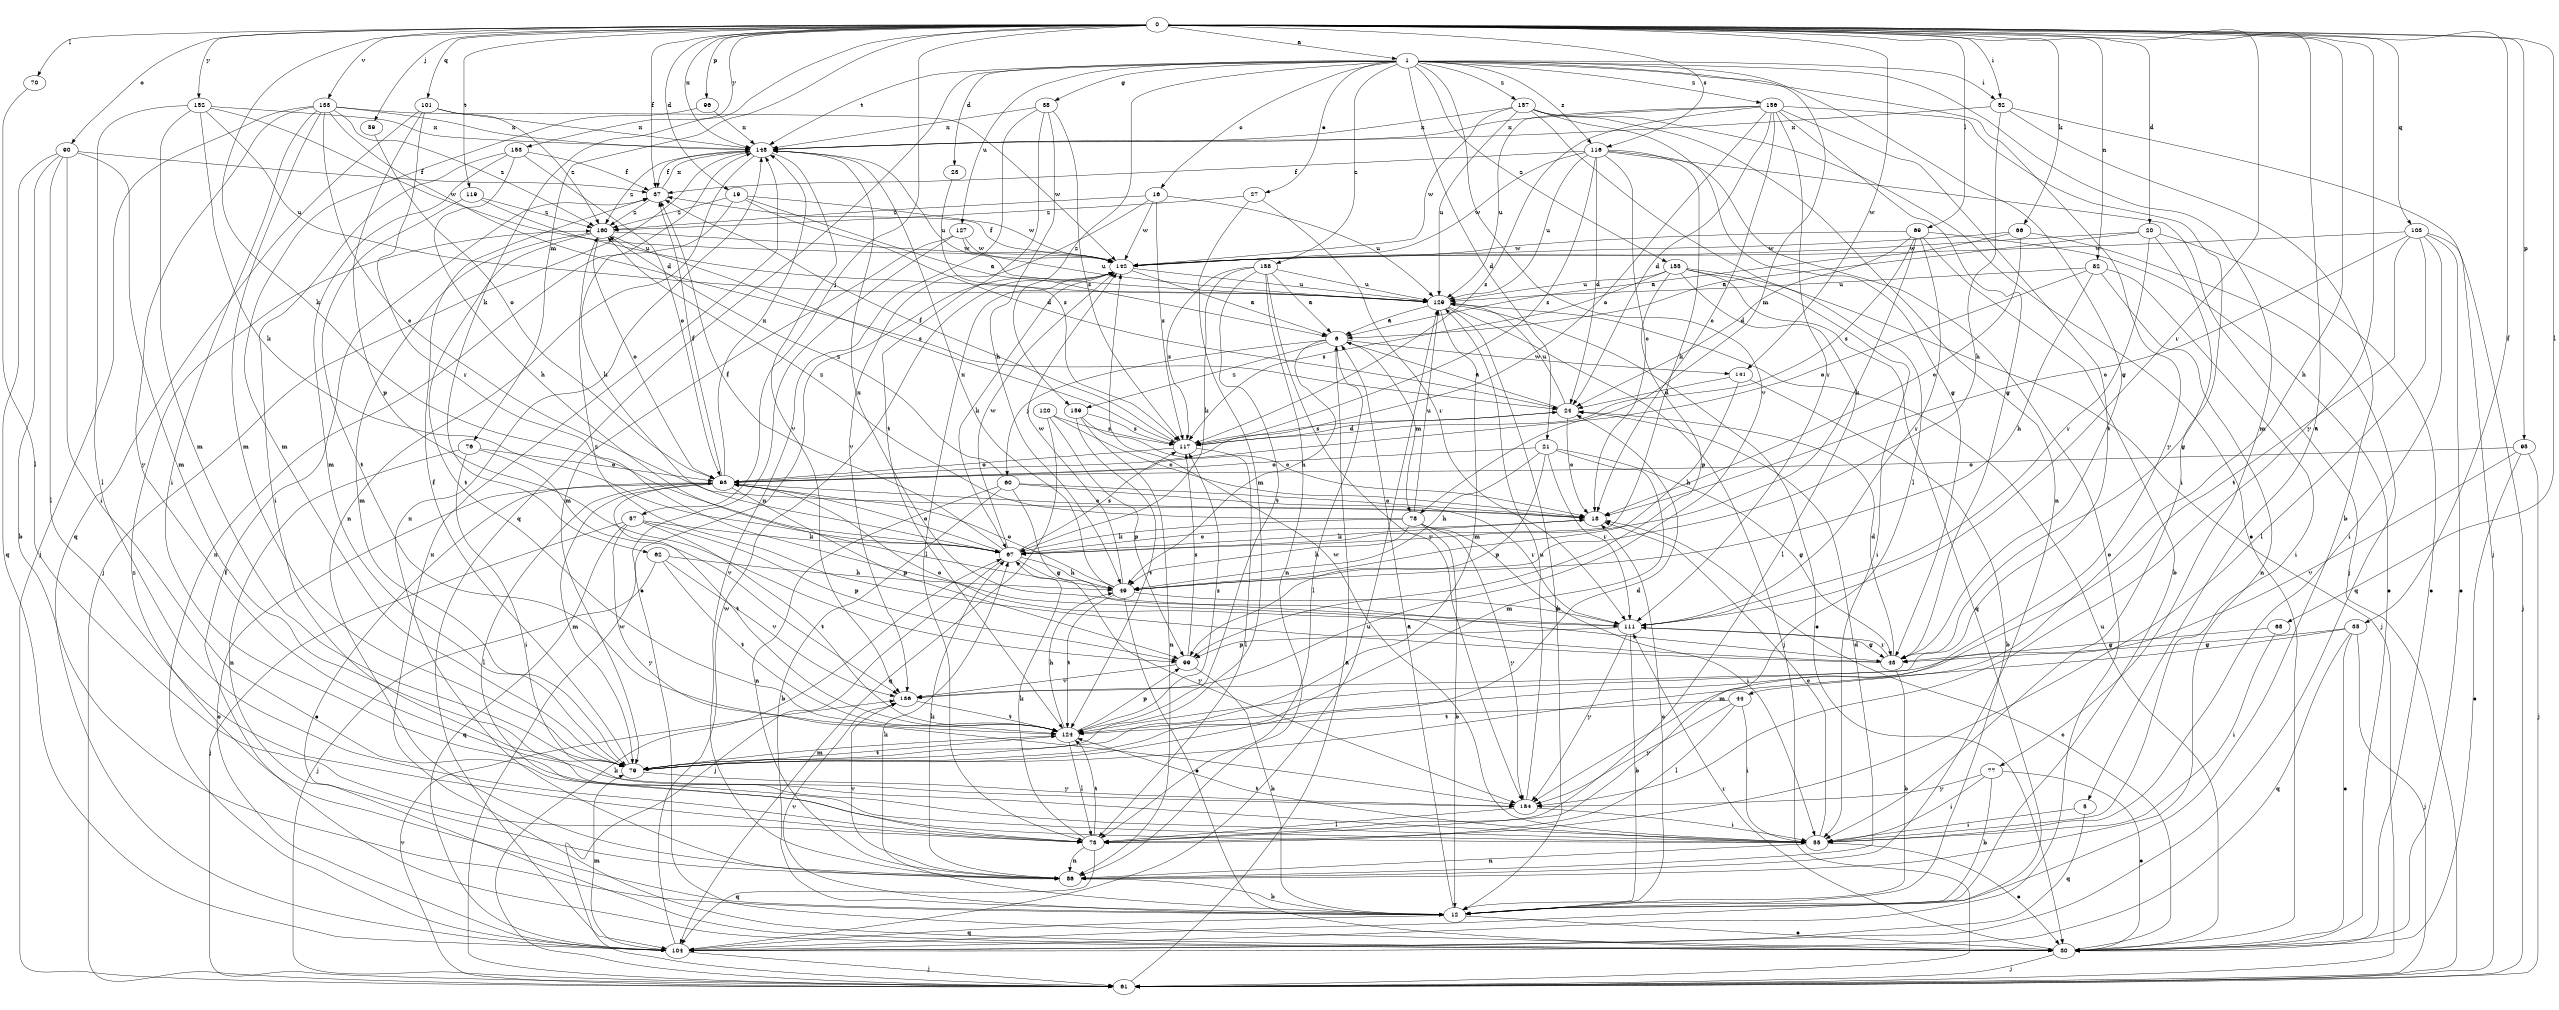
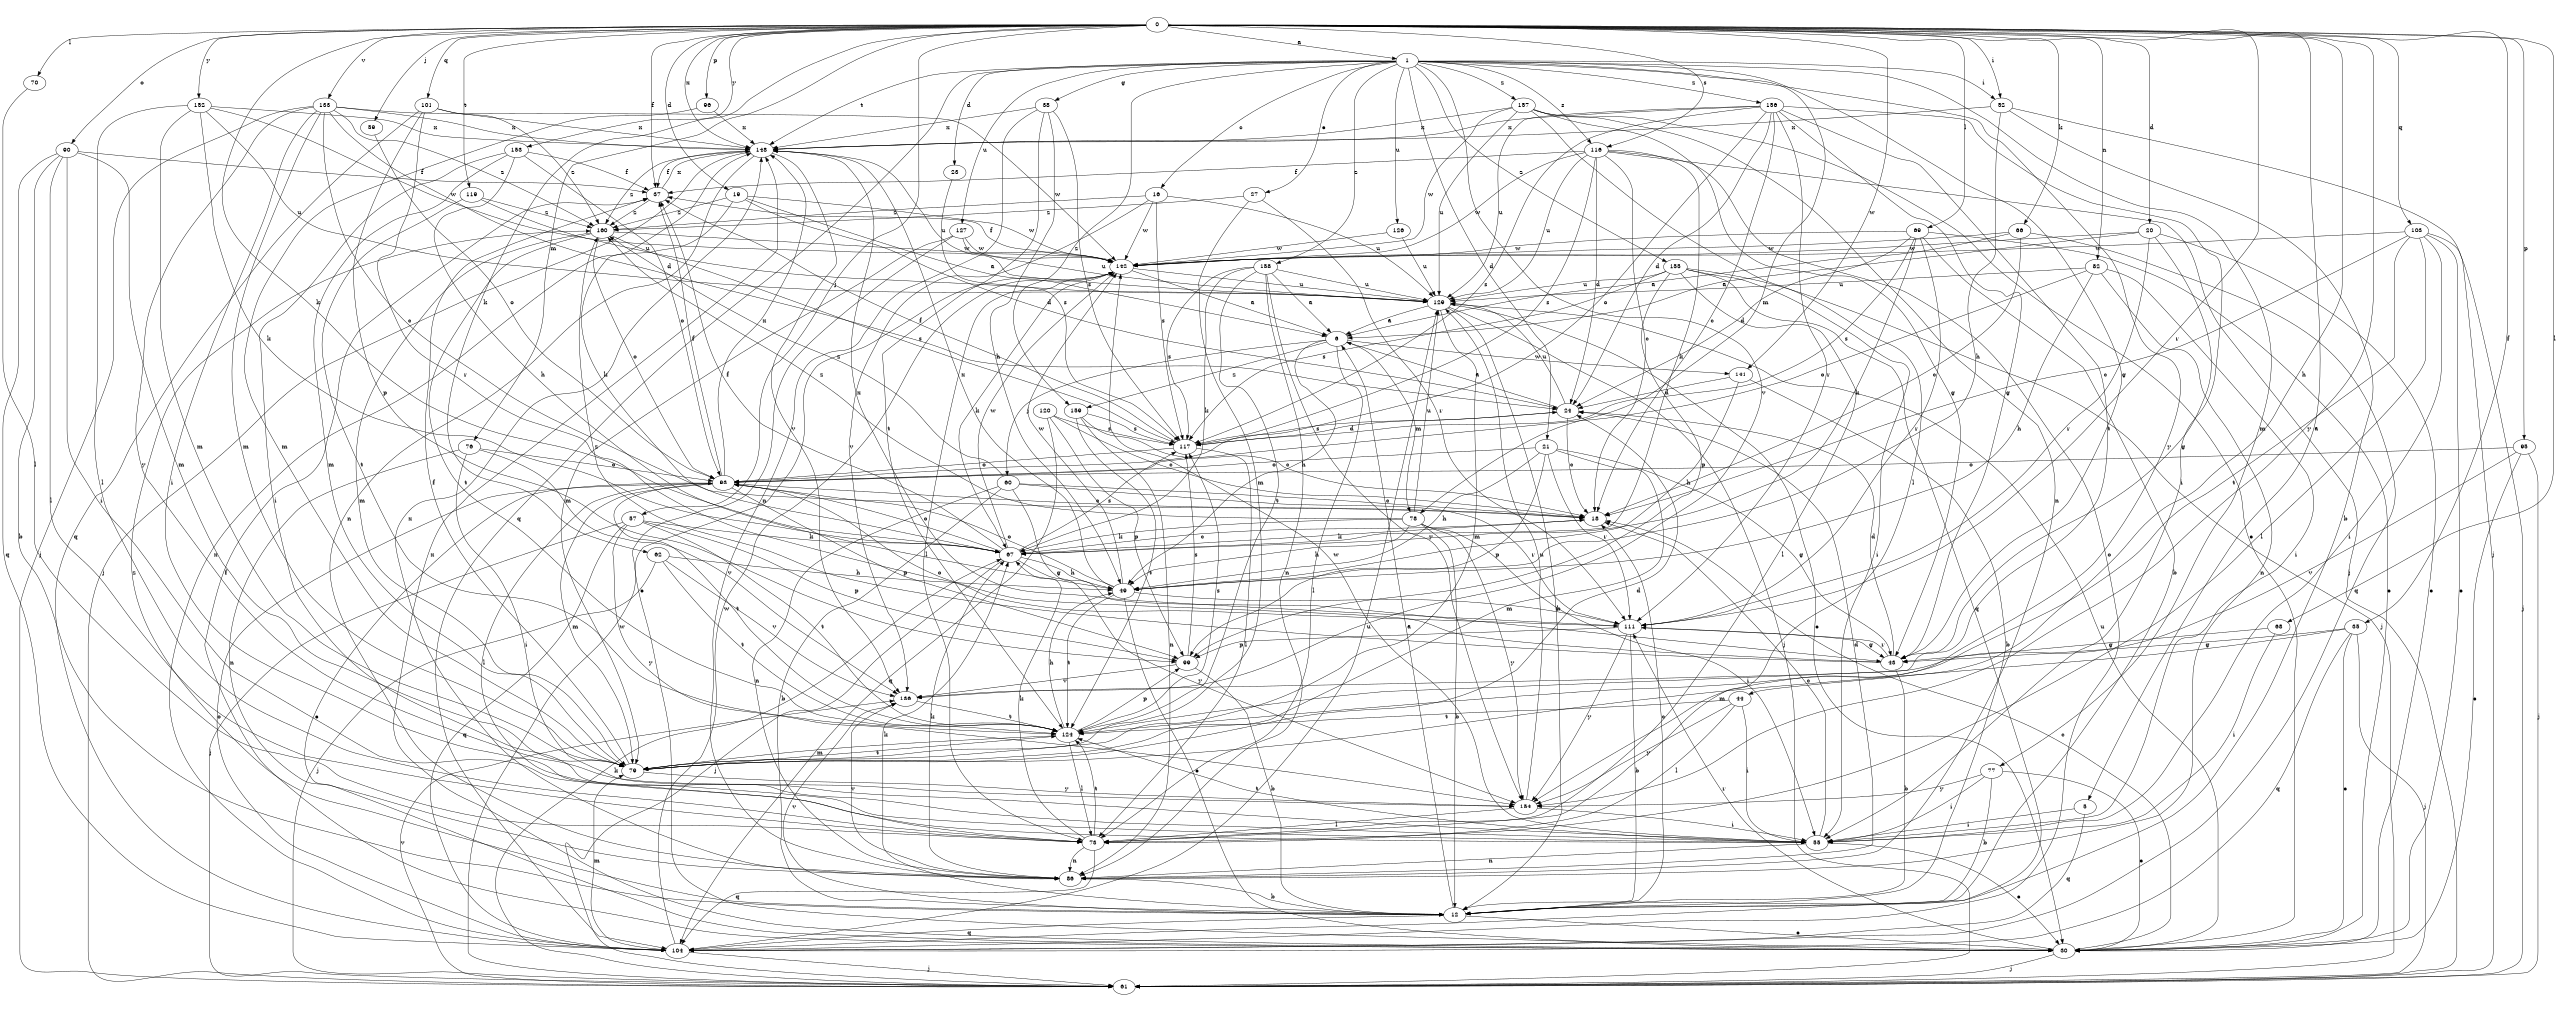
none -> (1399, 231)
(1335, 702) -> none
